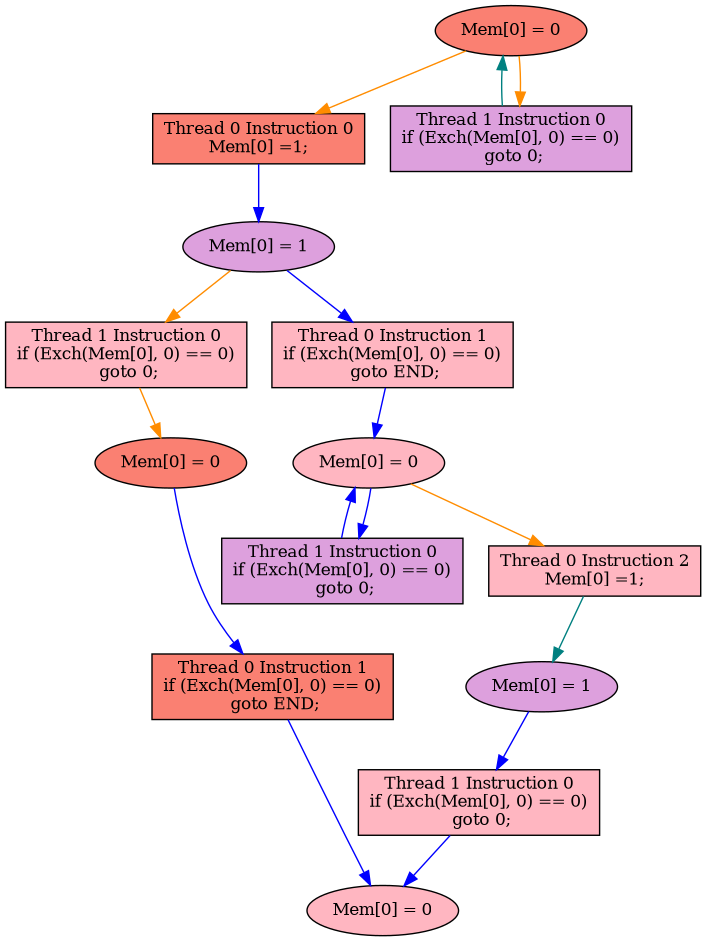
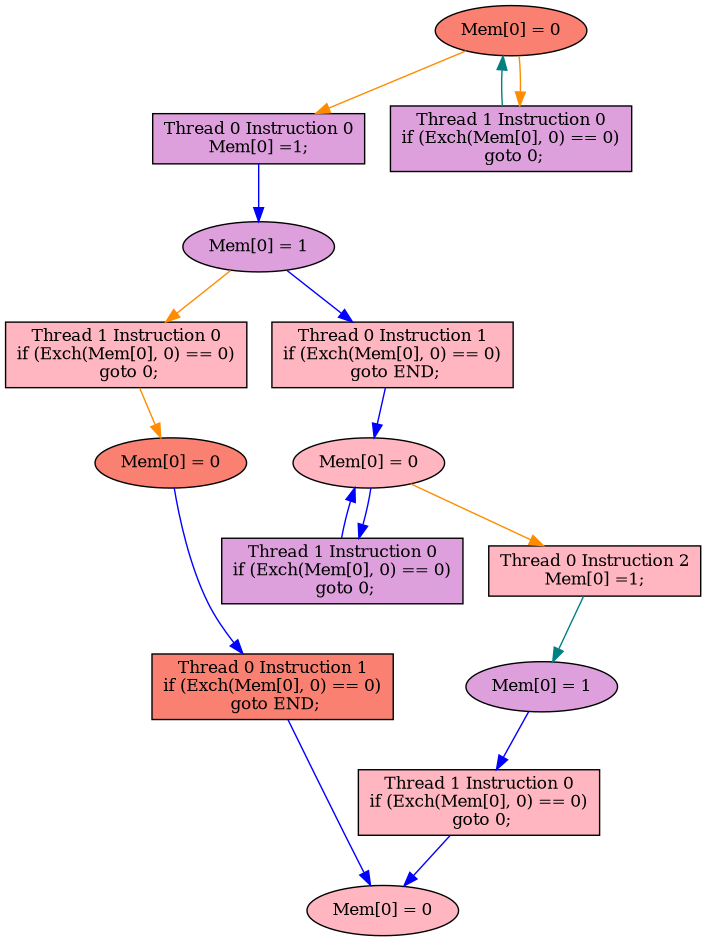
(259, 139) -> (259, 139)
